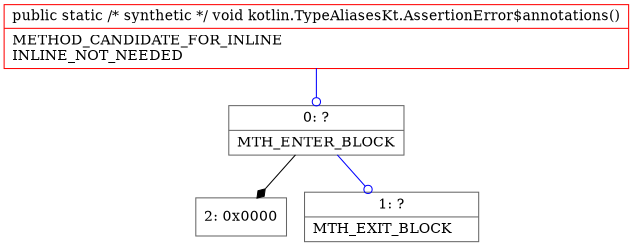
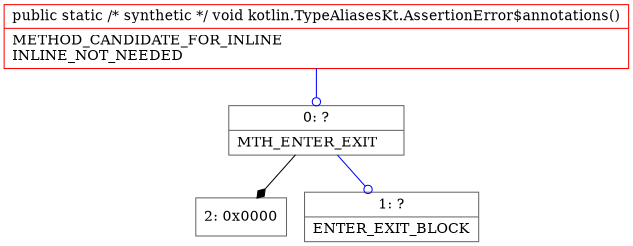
(316, 142) -> (307, 142)
(383, 229) -> (392, 229)
